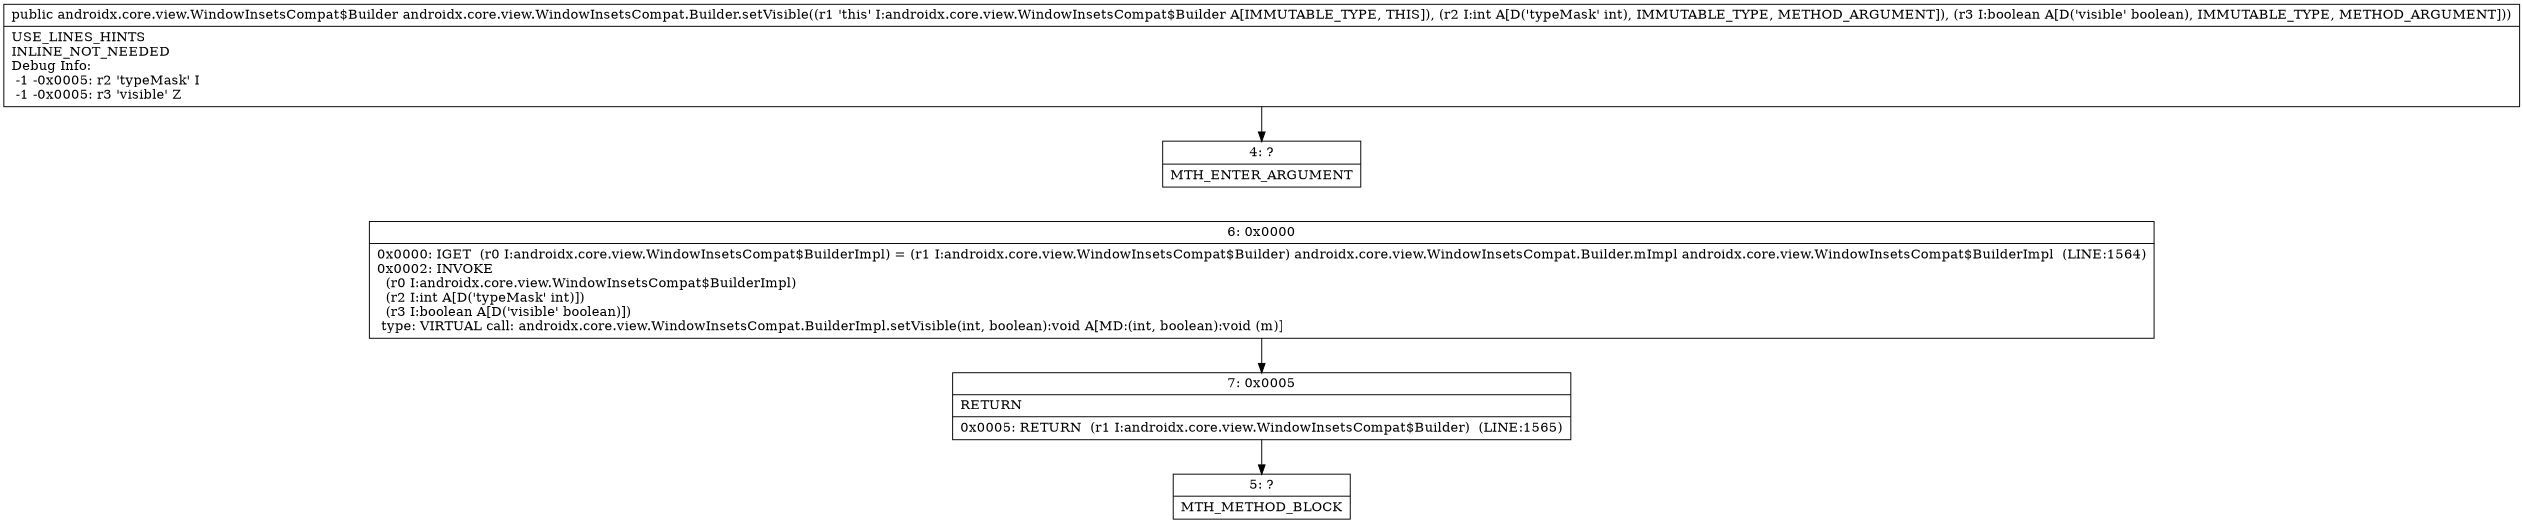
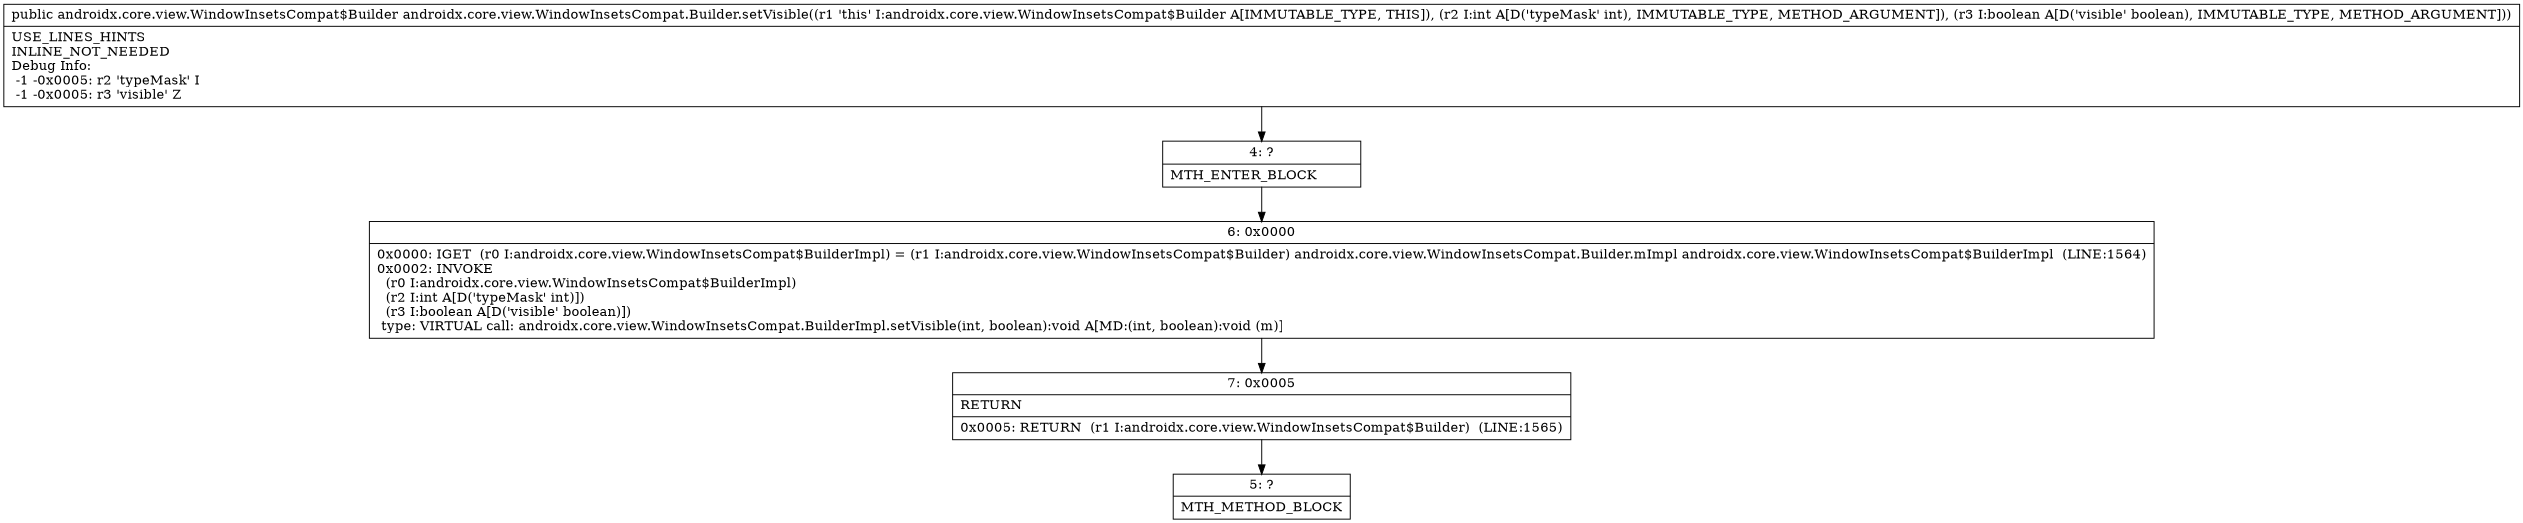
(1262, 175) -> (1244, 175)
none -> (1262, 199)
